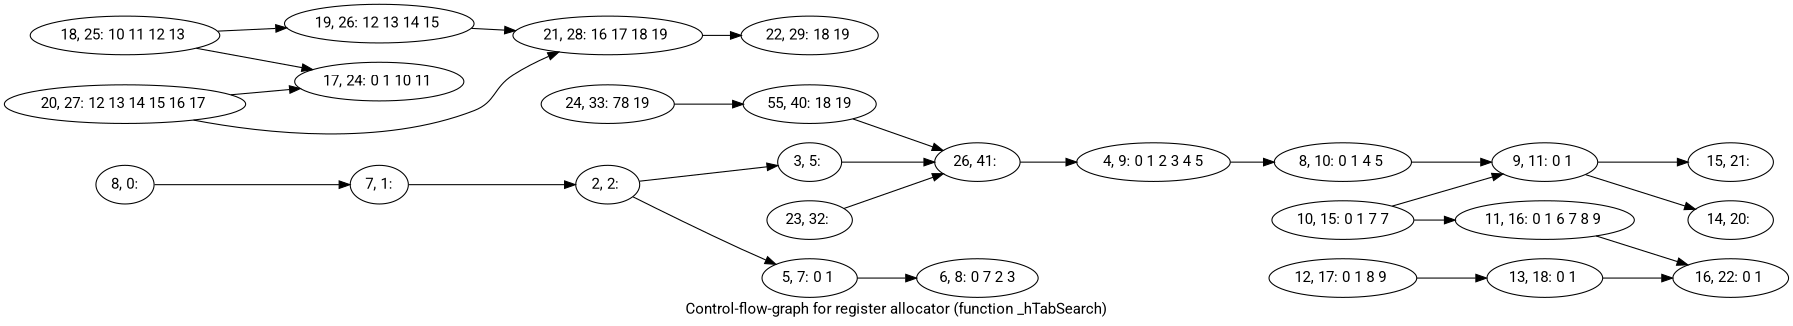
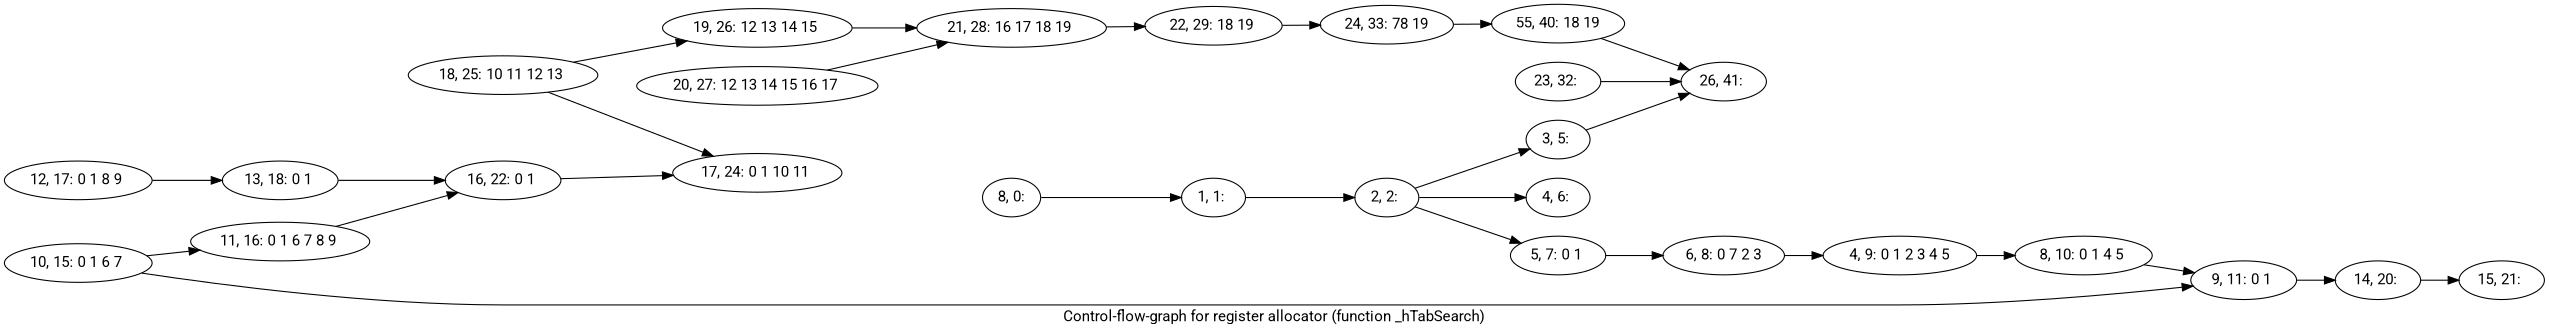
none -> (1296, 25)
(260, 92) -> (612, 177)
(1043, 162) -> (1798, 256)
(1638, 162) -> (2434, 280)
(379, 185) -> (1214, 198)
none -> (1558, 198)
(1343, 220) -> (78, 263)
